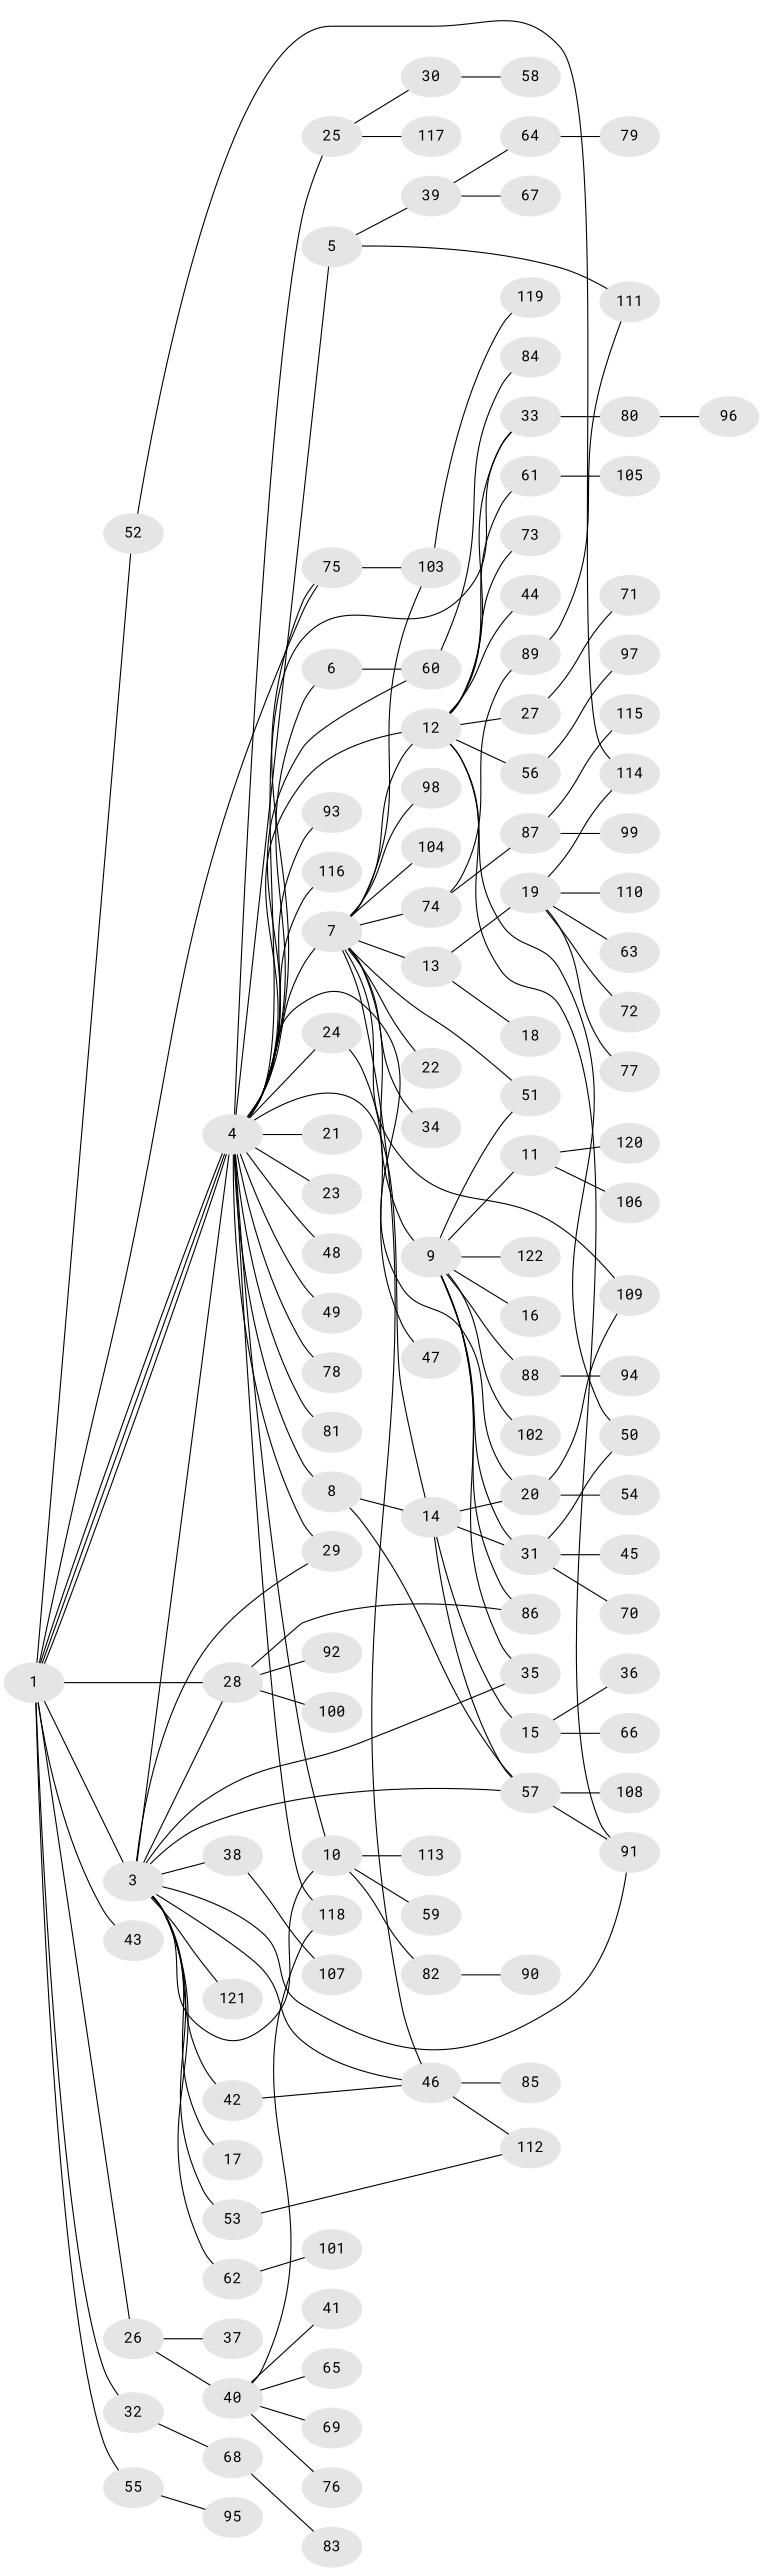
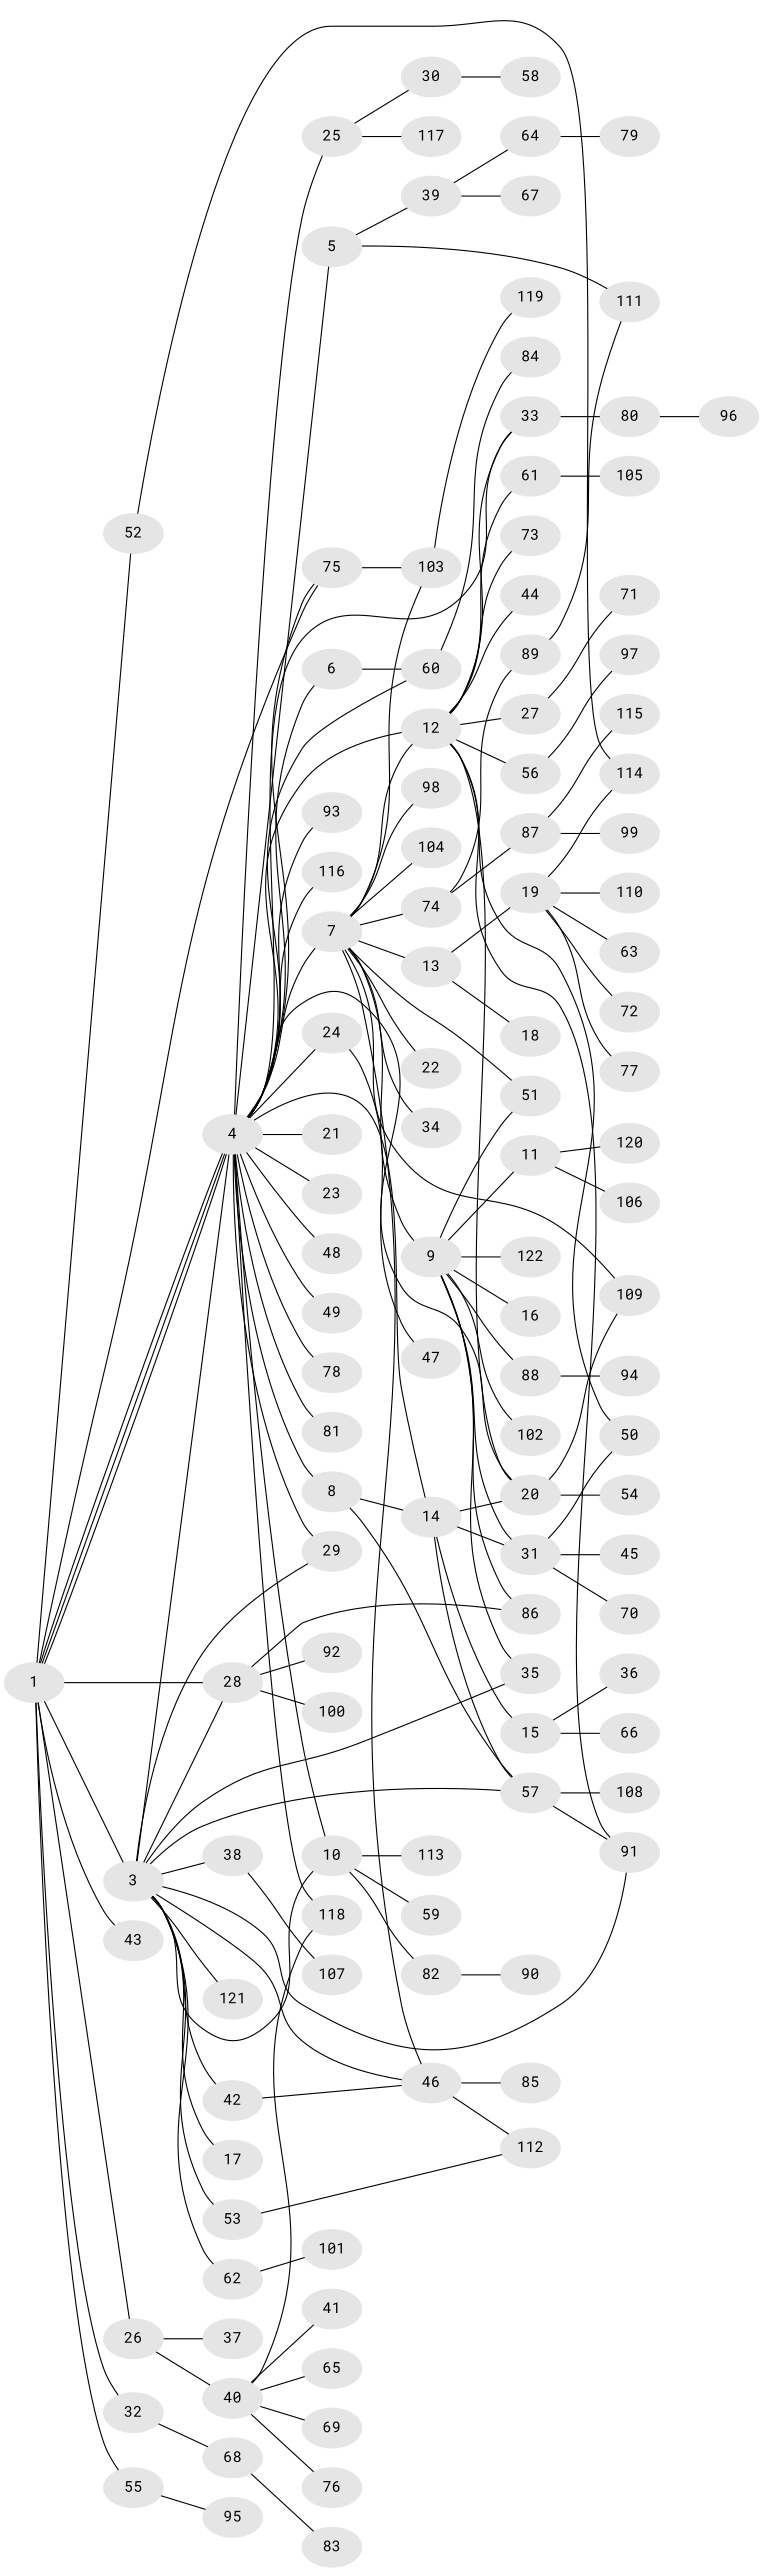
none -> (481, 1112)
